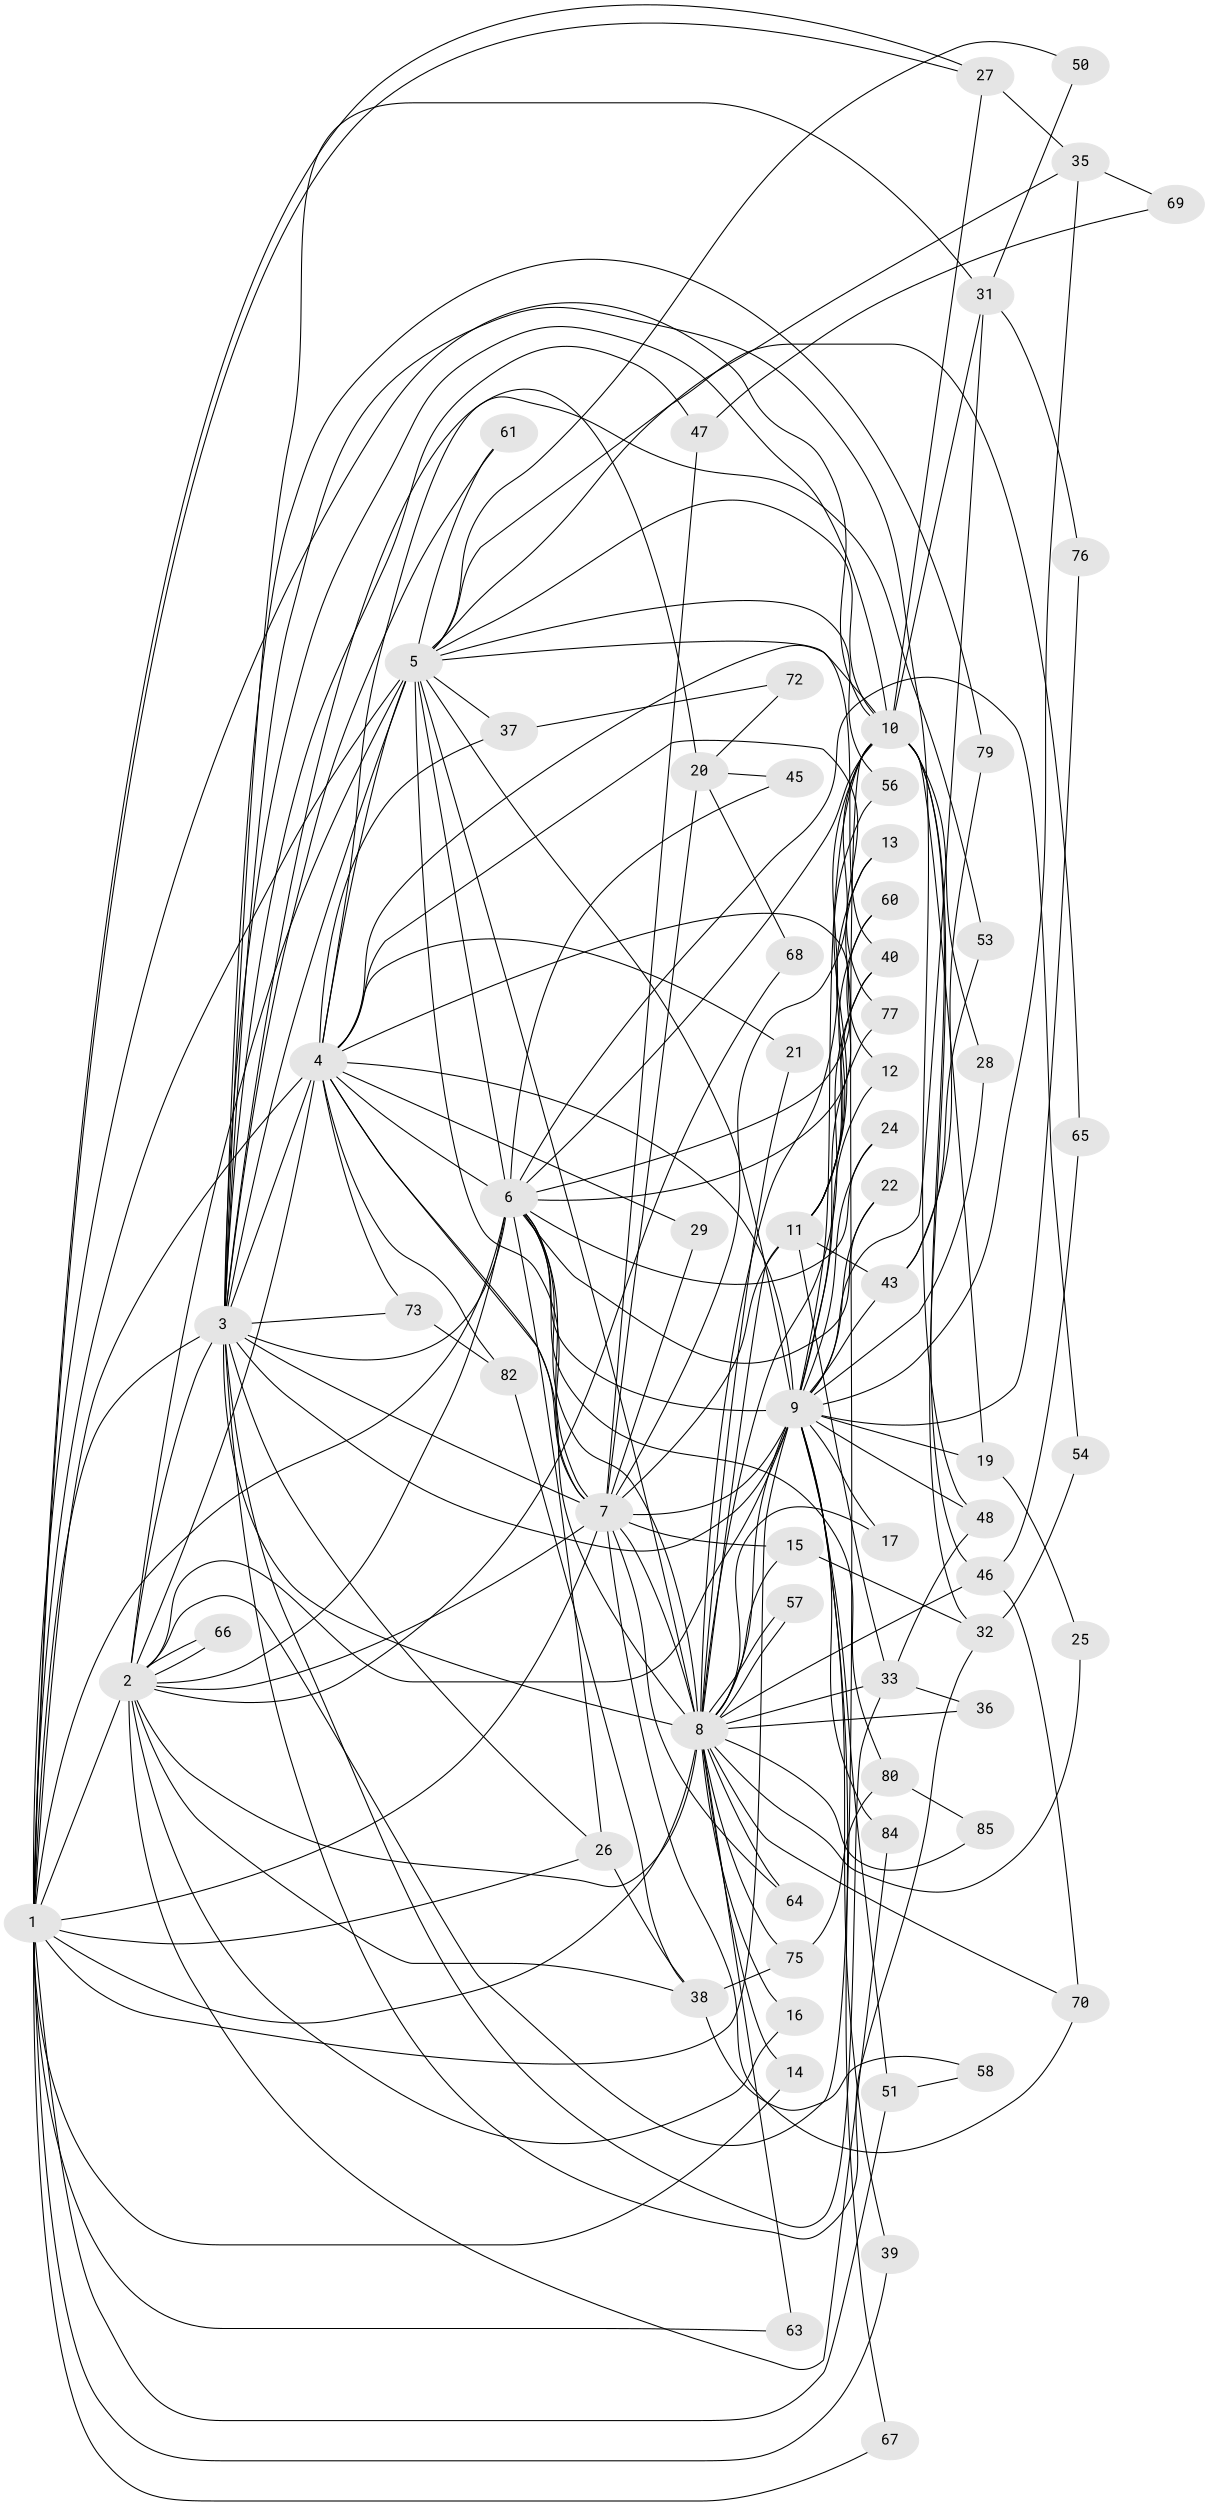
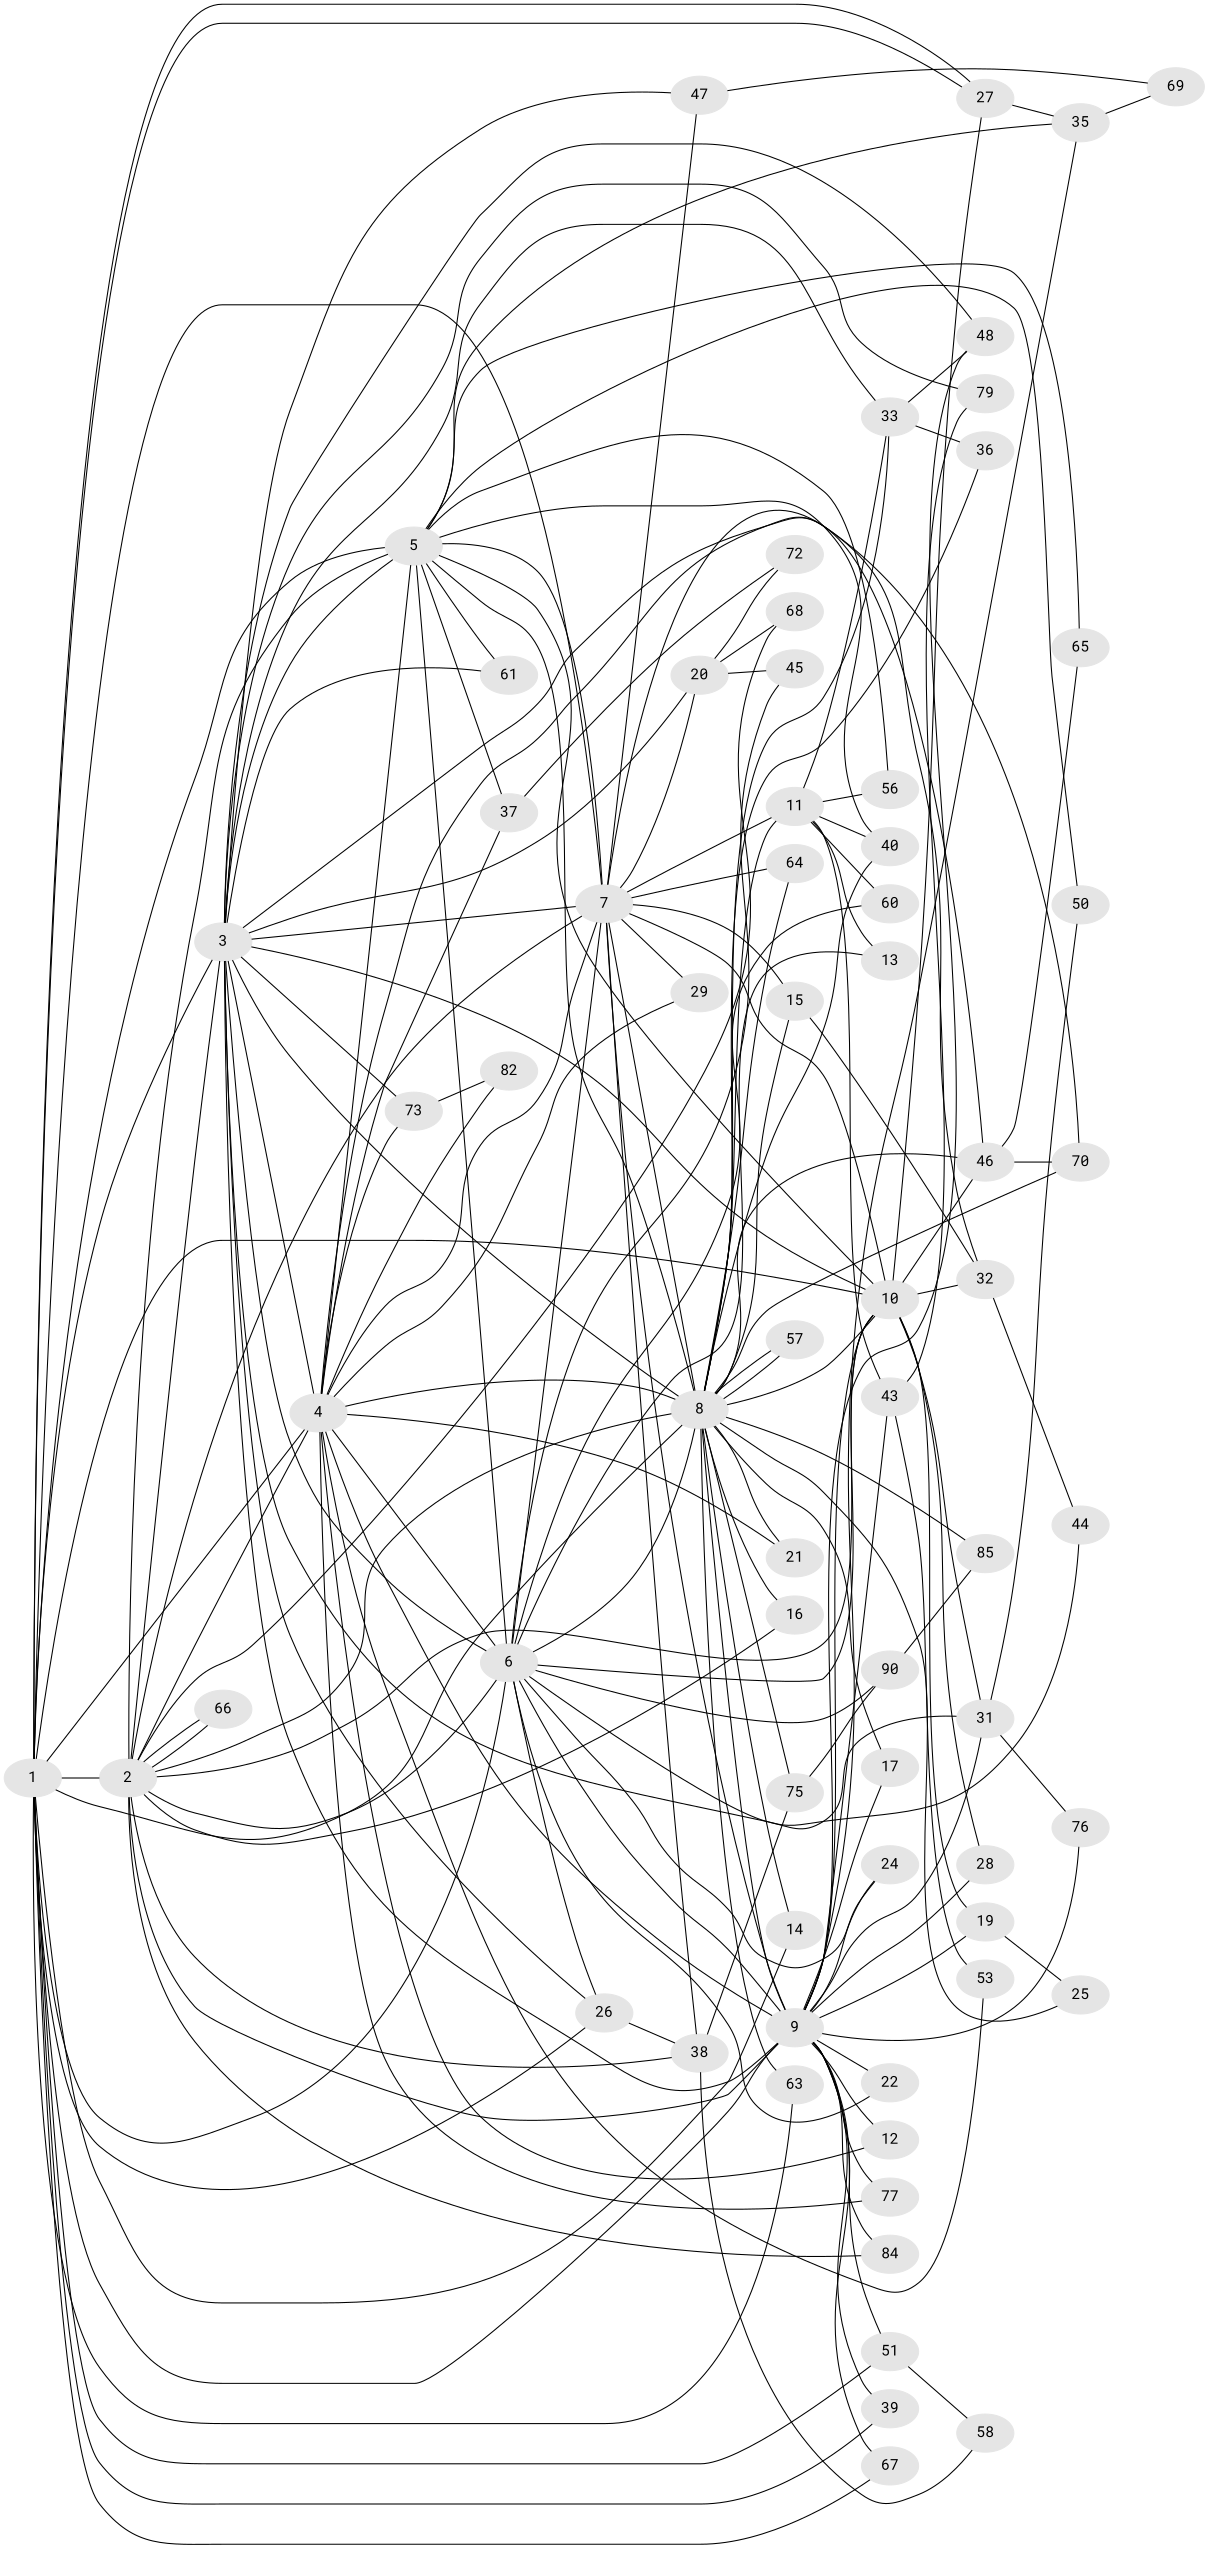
(557, 763) -> (613, 655)
(686, 1042) -> none
(1081, 1455) -> (1081, 1525)
(597, 1690) -> (644, 1451)
(890, 1777) -> (890, 1670)
